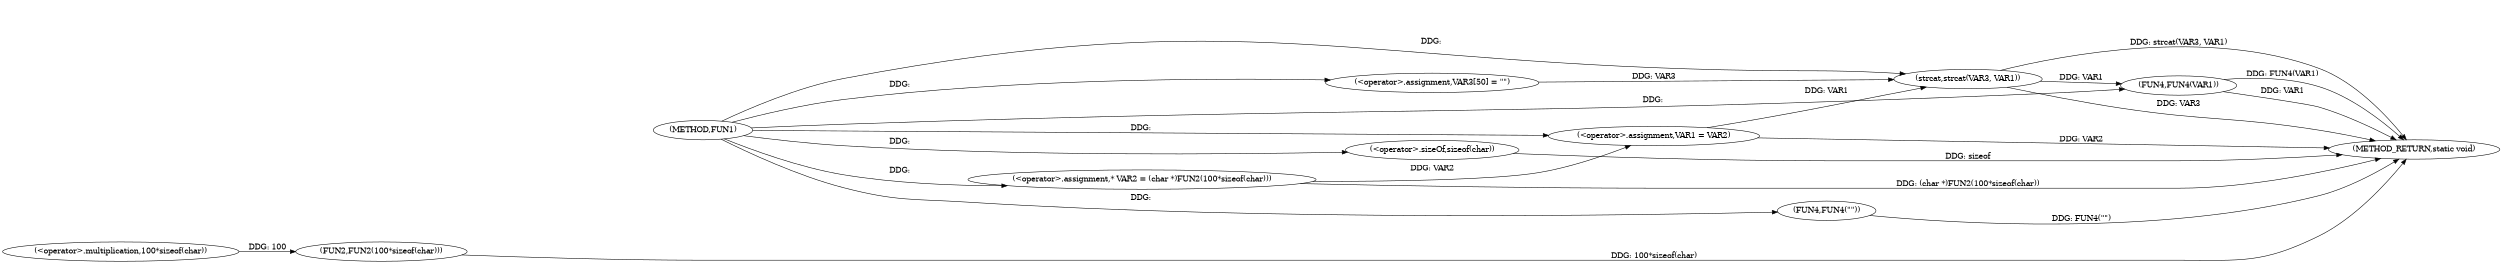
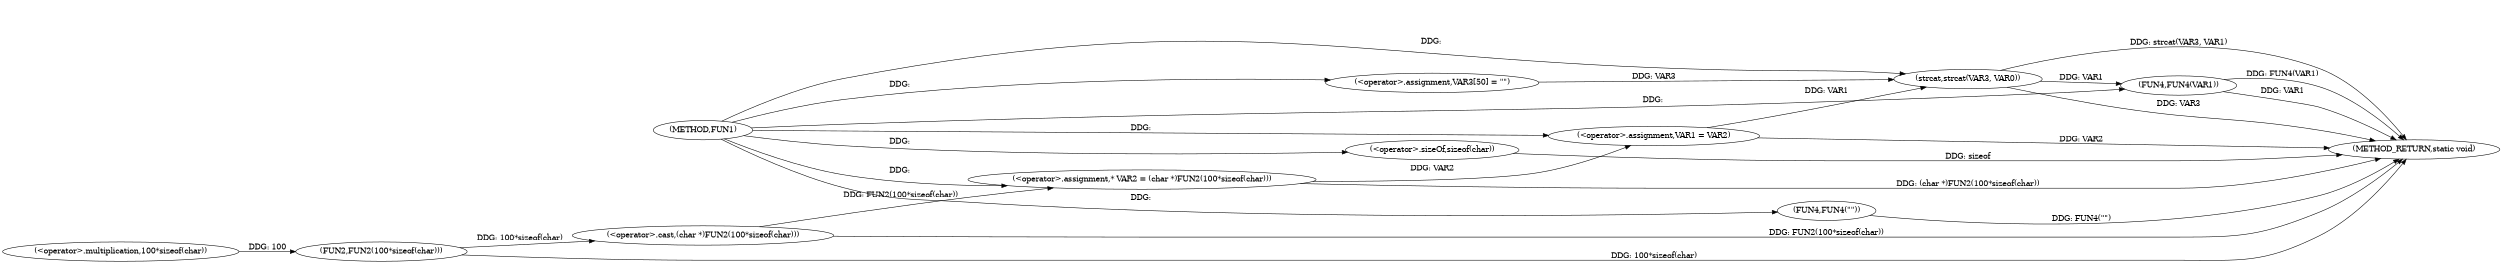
(1968, 79) -> (1968, 79)
none -> (703, 235)
